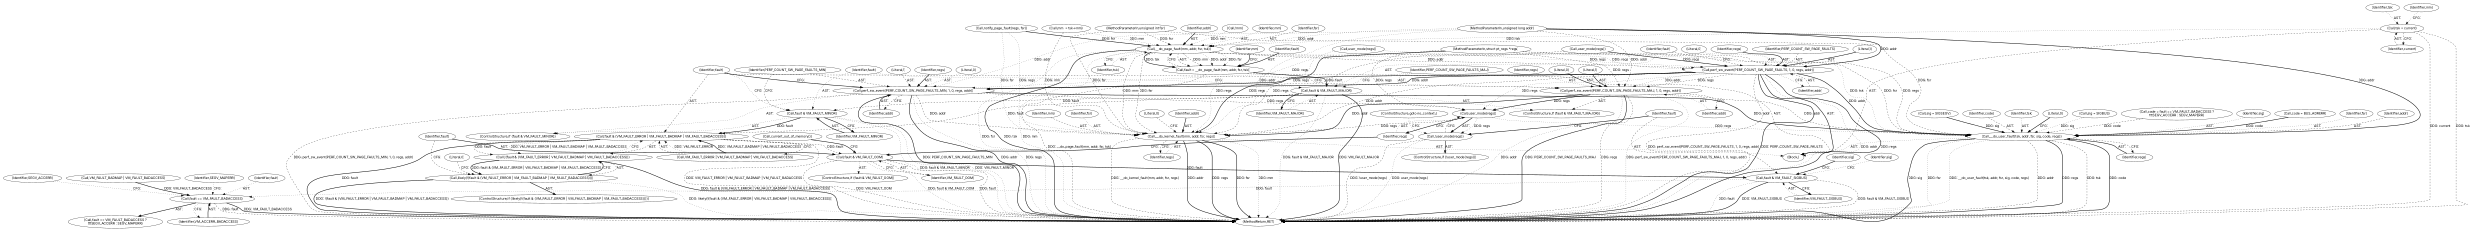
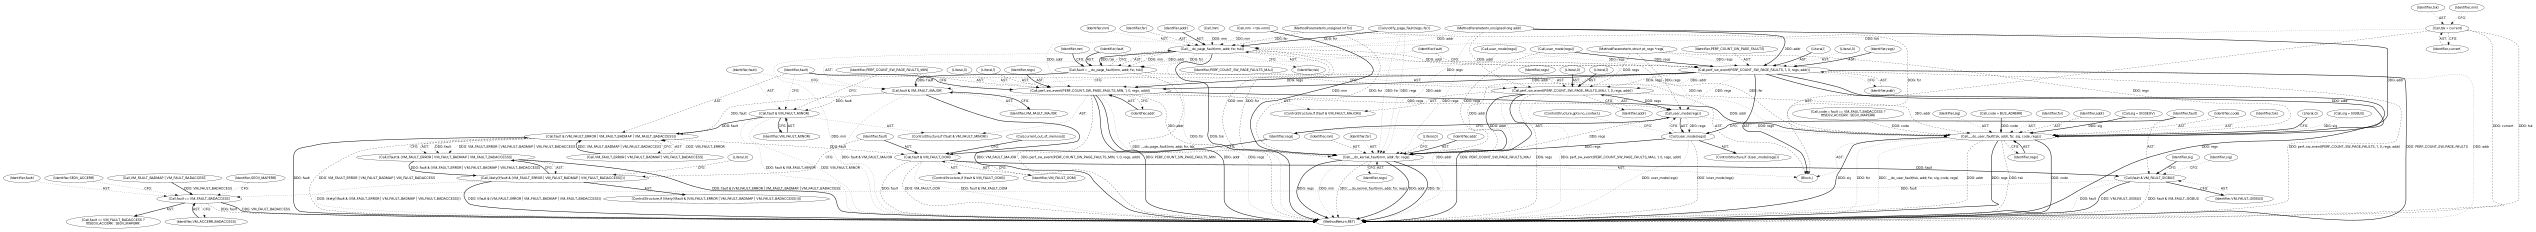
(1314, 71) -> (1539, 148)
(1065, 106) -> (1314, 91)
